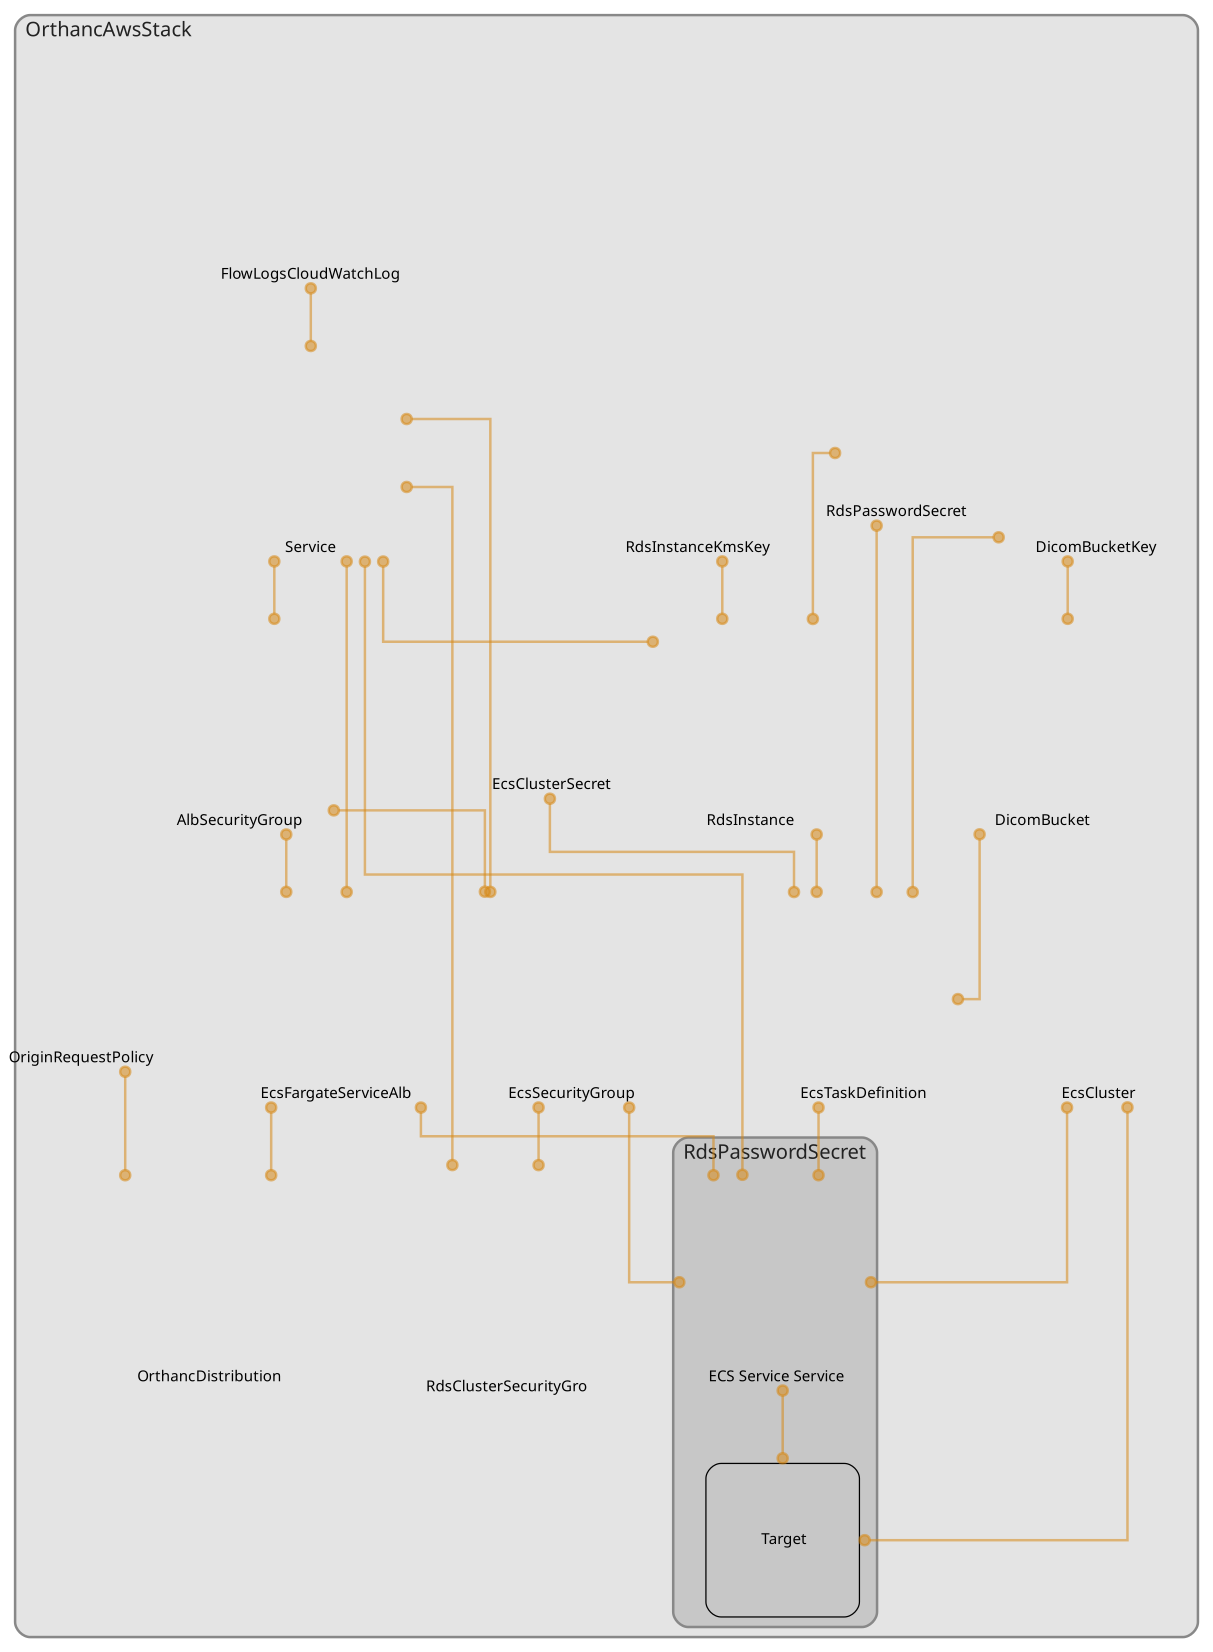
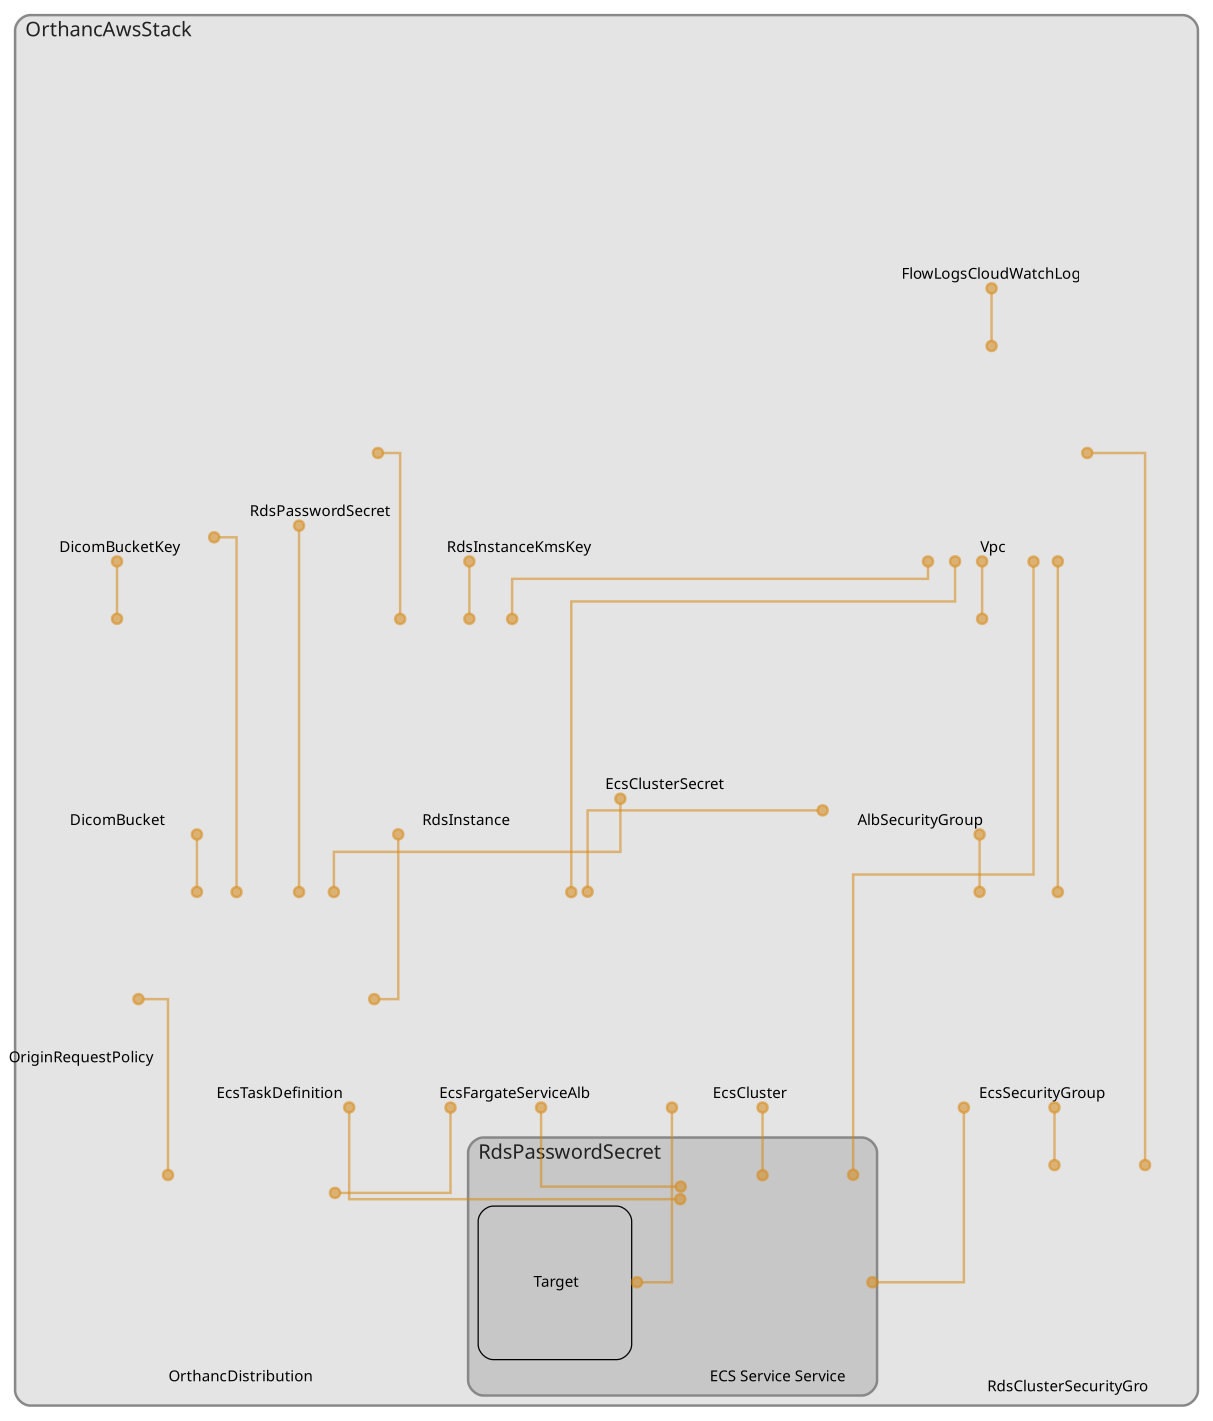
(311, 454) -> (992, 454)
(783, 1424) -> none
